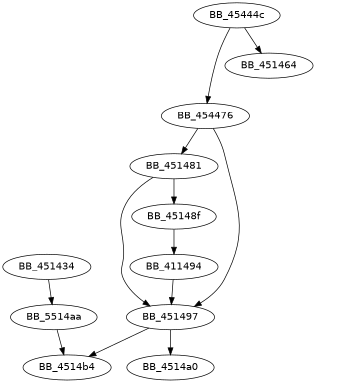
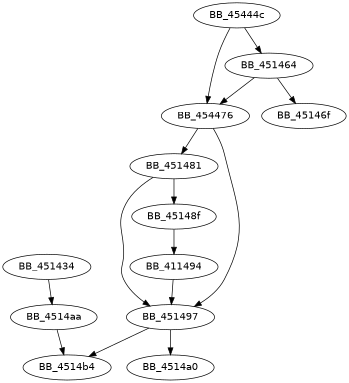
none -> (240, 89)
none -> (304, 116)
(54, 317) -> (54, 317)
